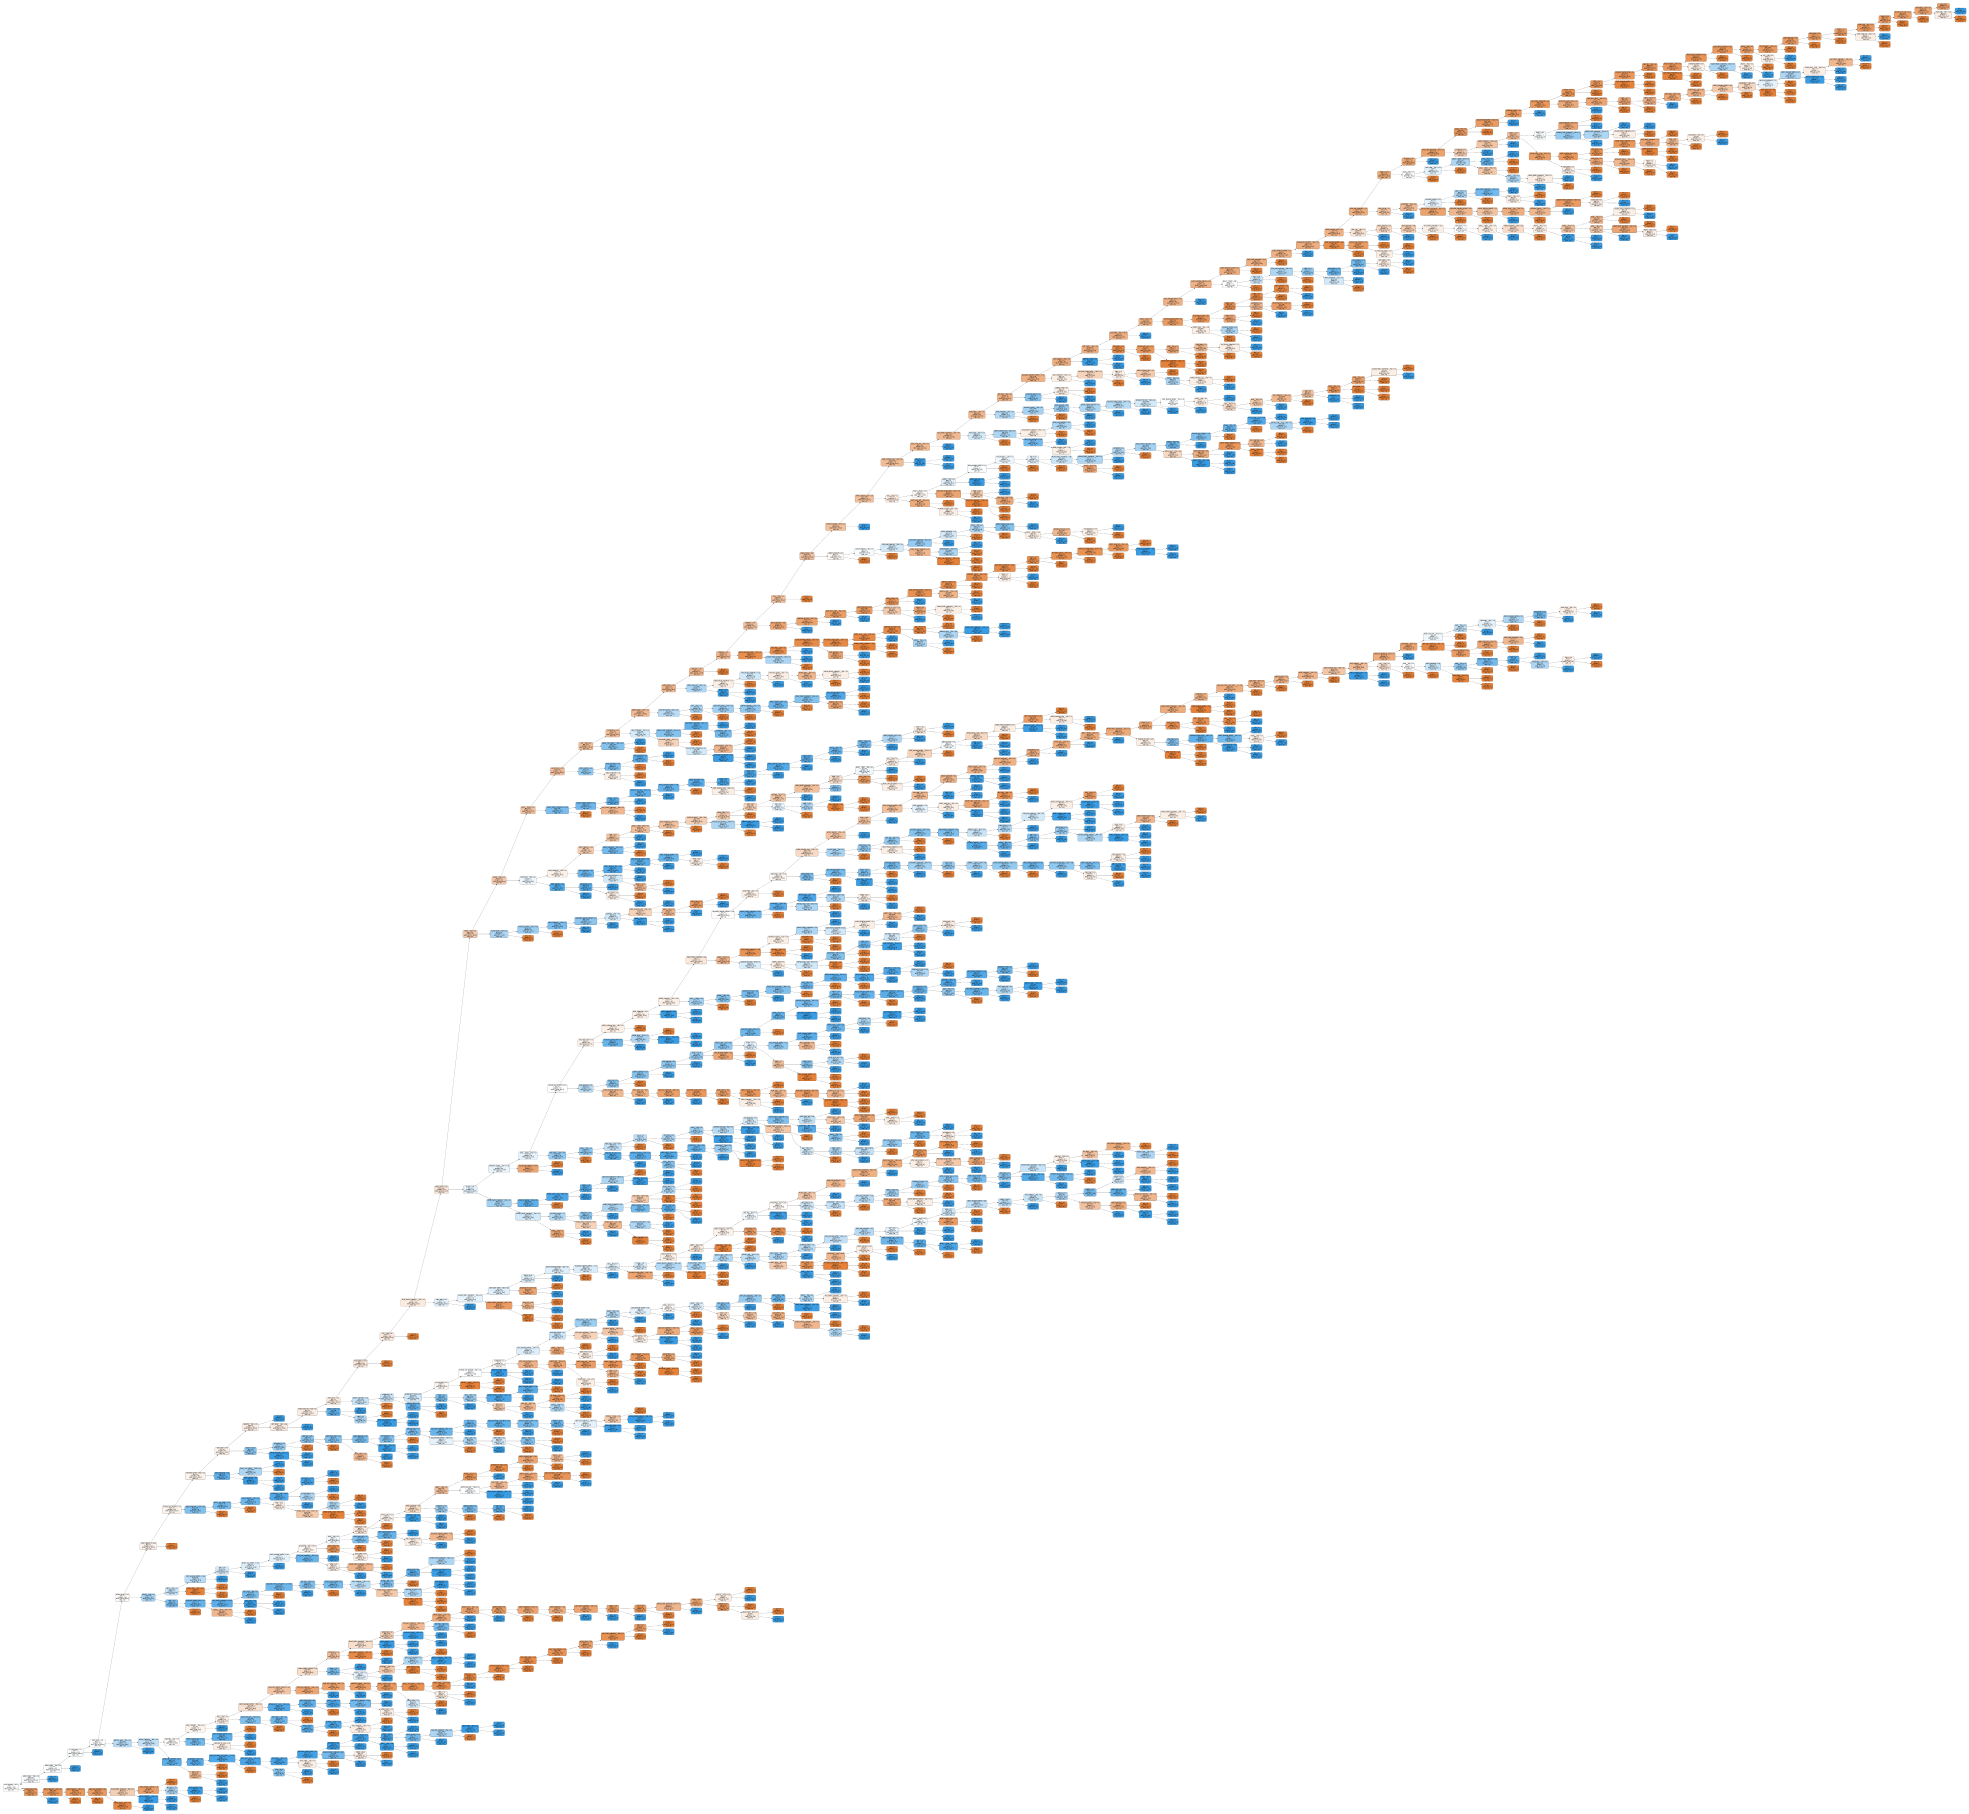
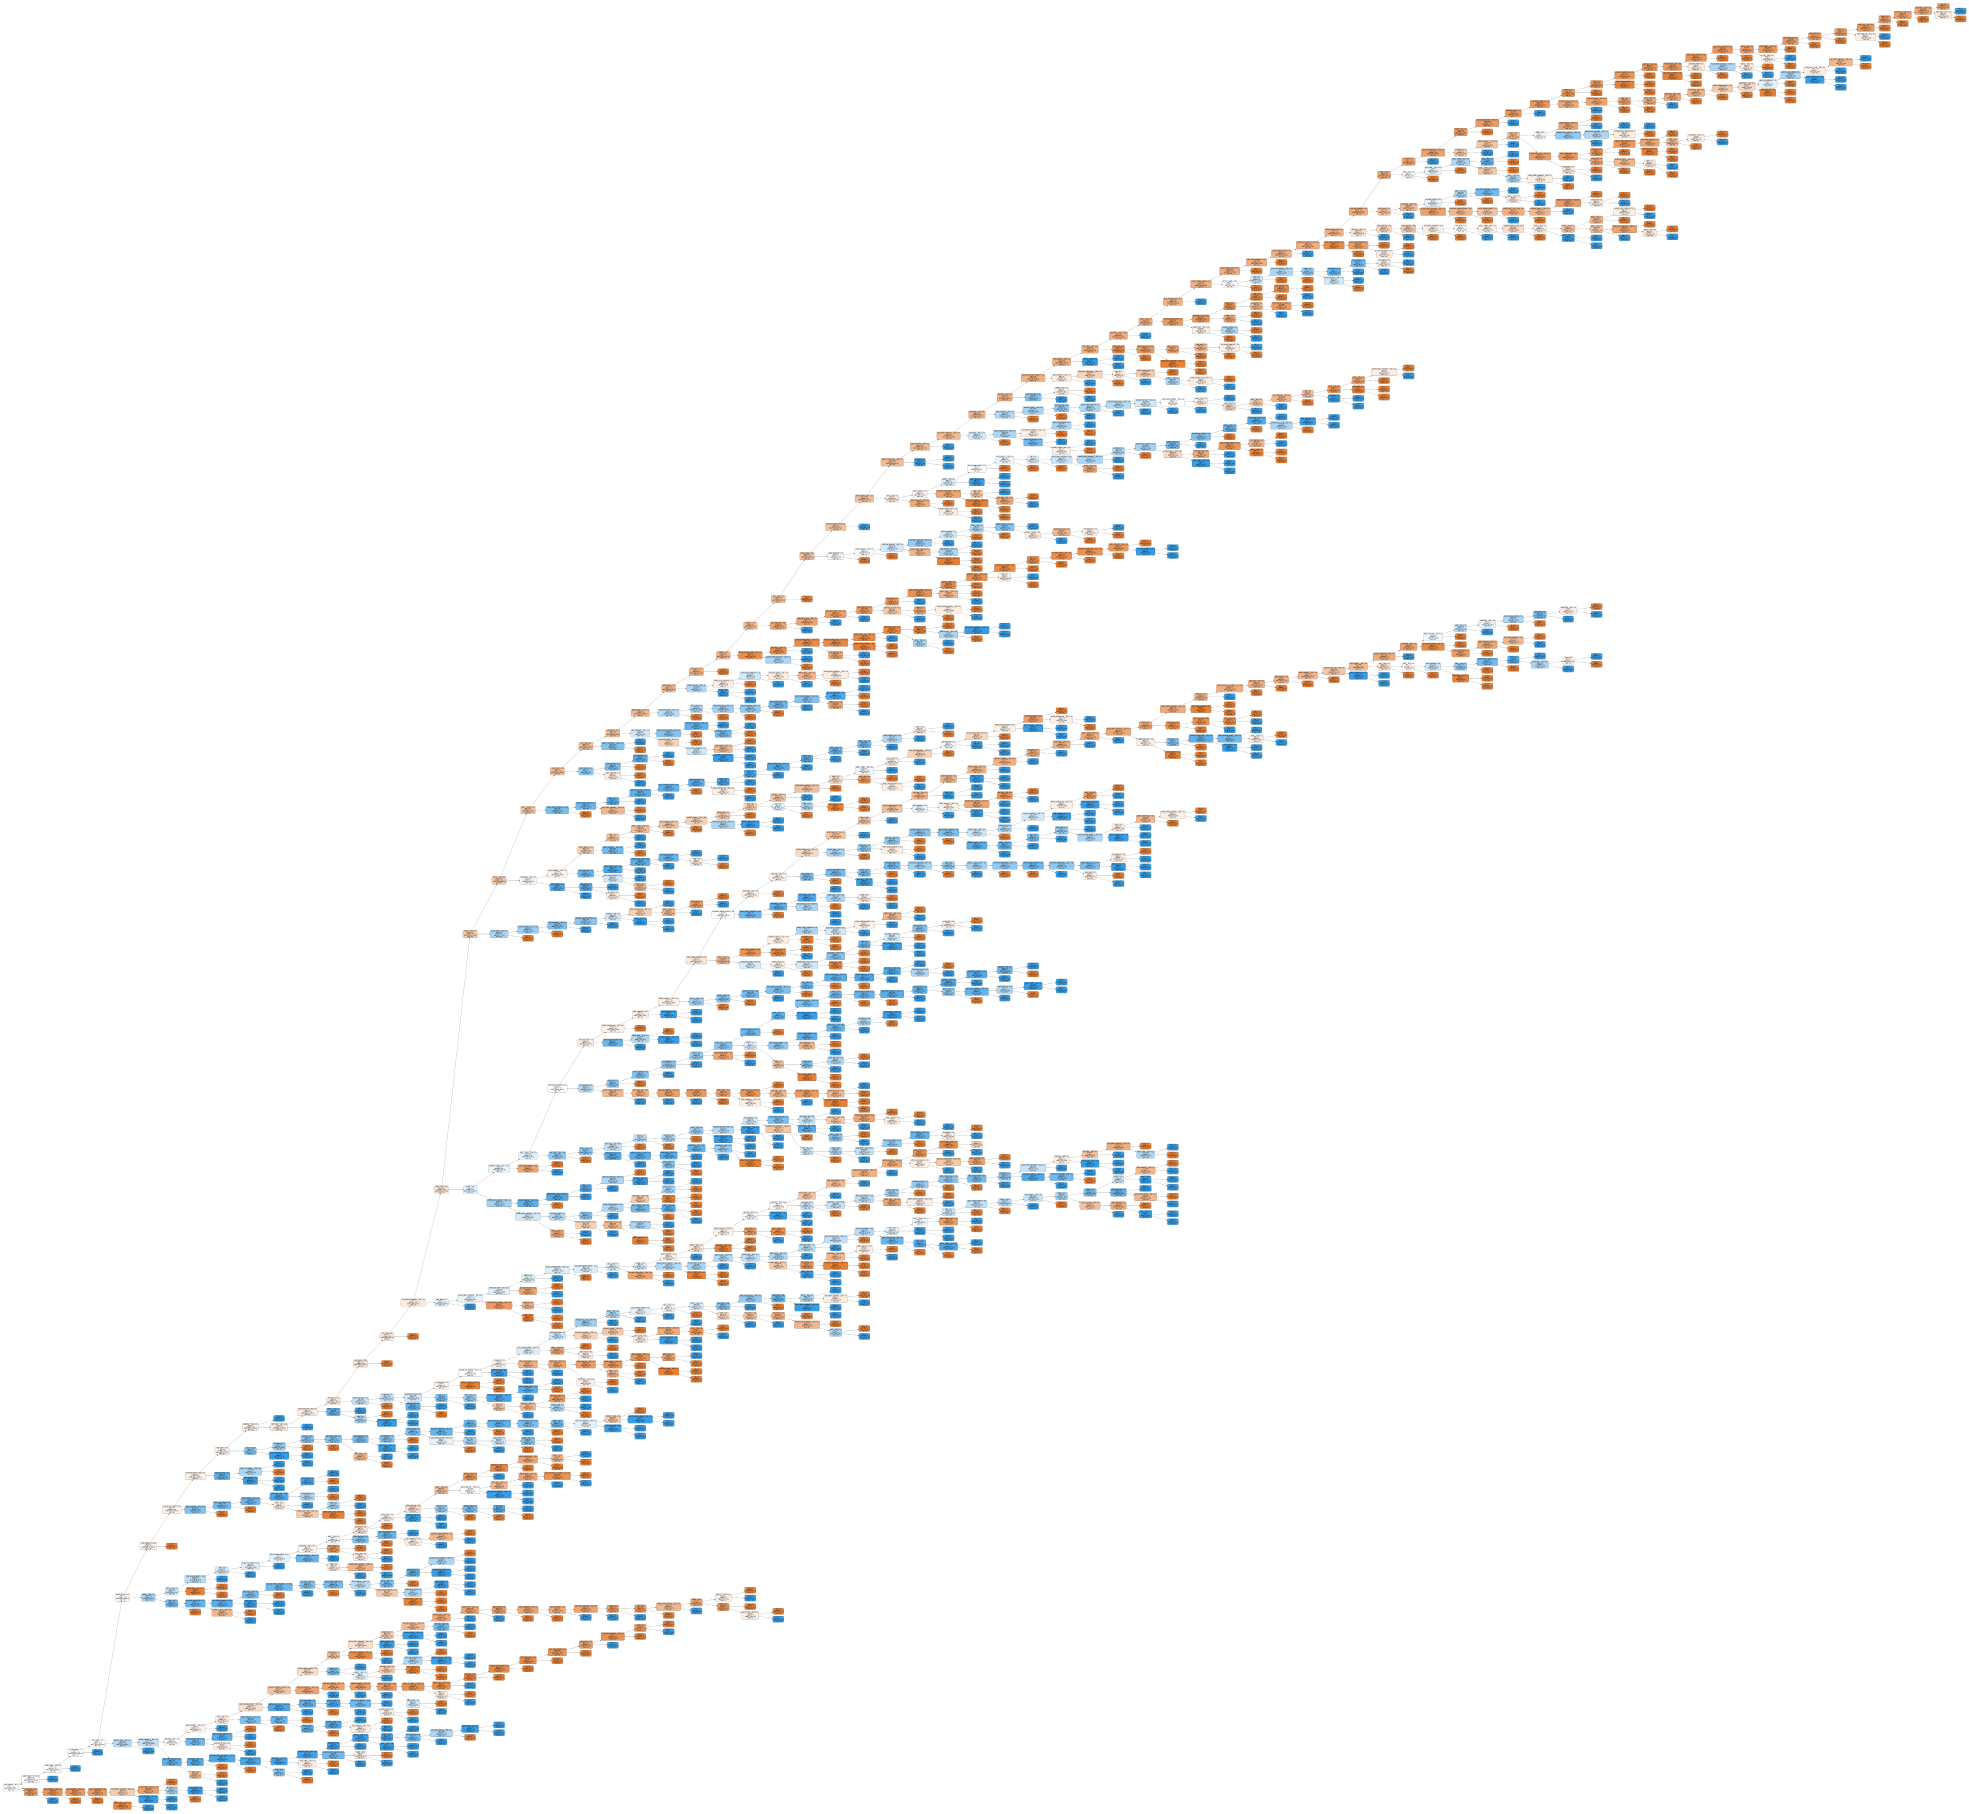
(807, 708) -> (807, 708)
(836, 788) -> (836, 788)
(977, 1144) -> (977, 1144)
